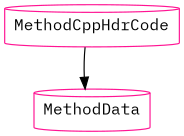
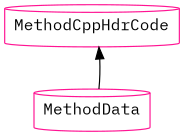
(84, 62) -> (100, 74)
